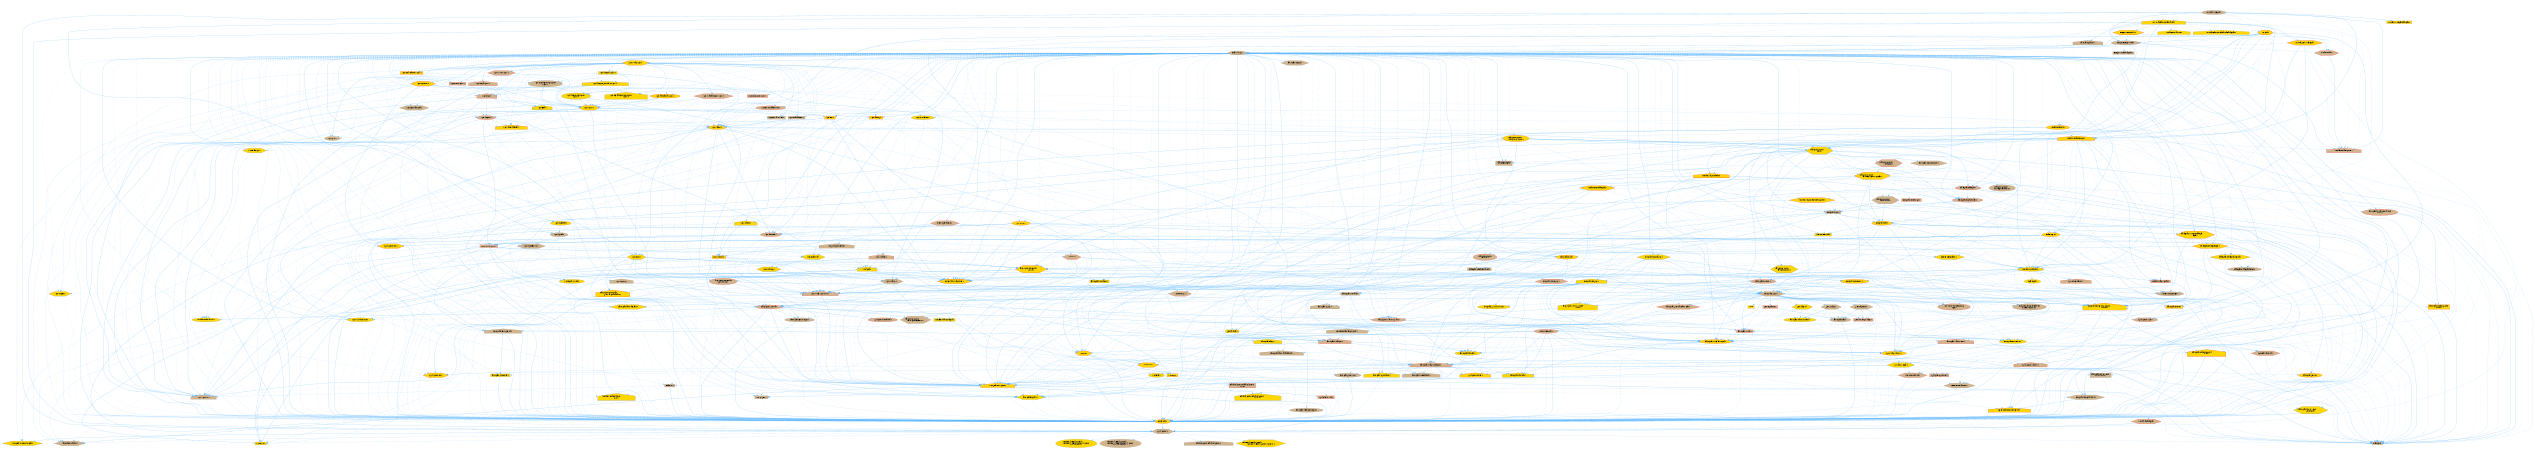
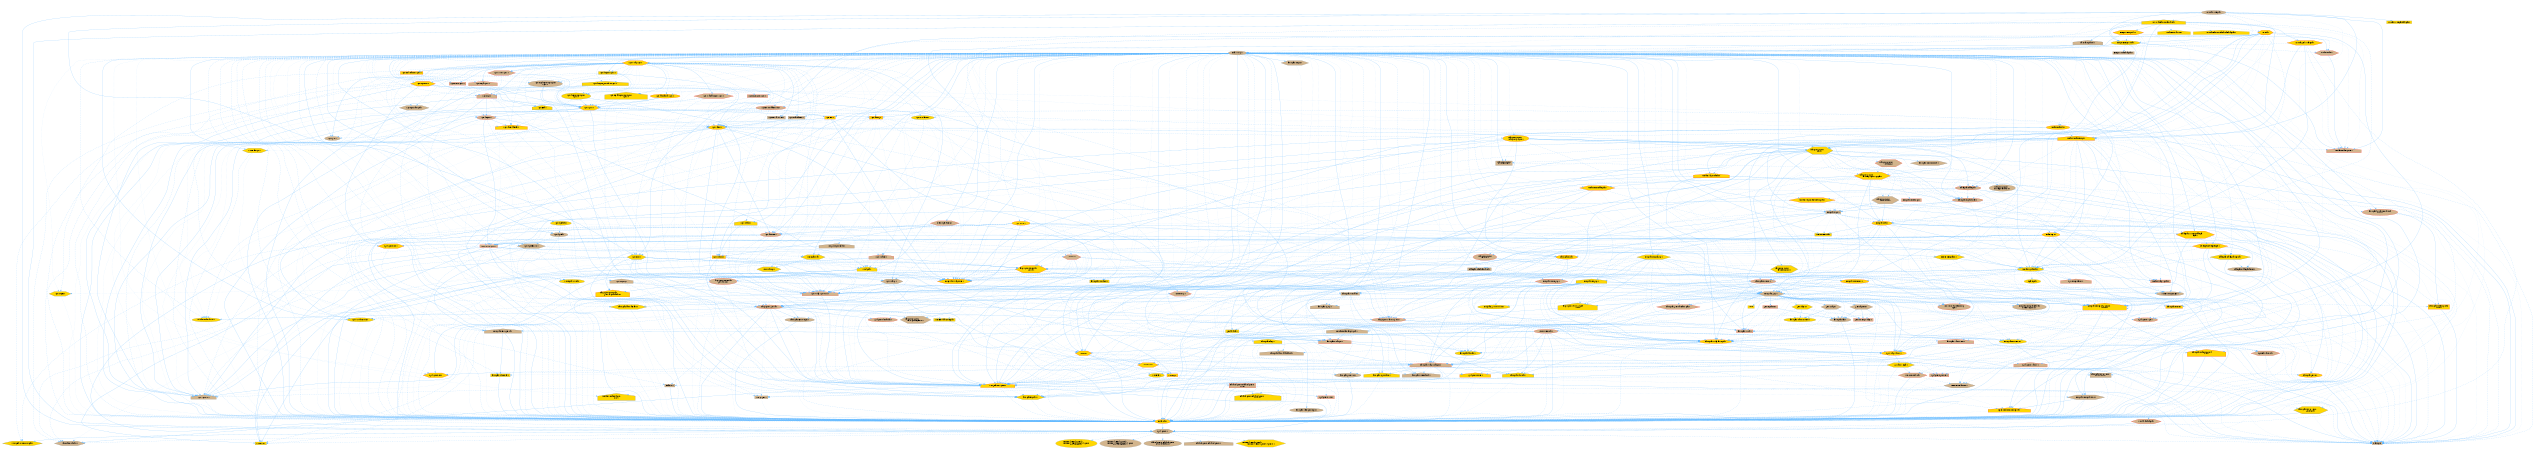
(2126, 43) -> (2126, 43)
none -> (1163, 443)
